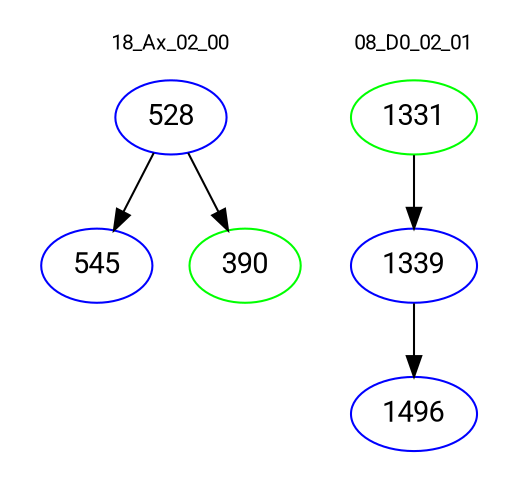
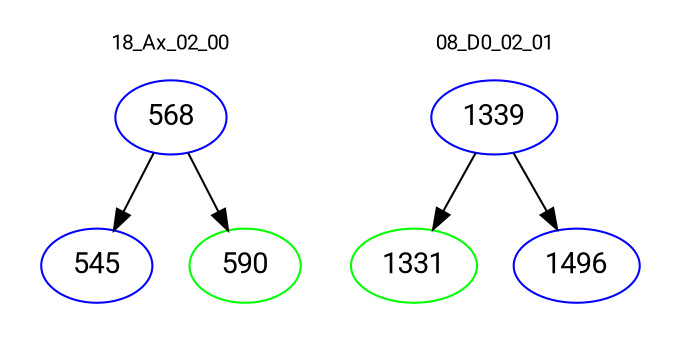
(171, 117) -> (171, 117)
(414, 181) -> (460, 182)
(245, 266) -> (245, 266)
